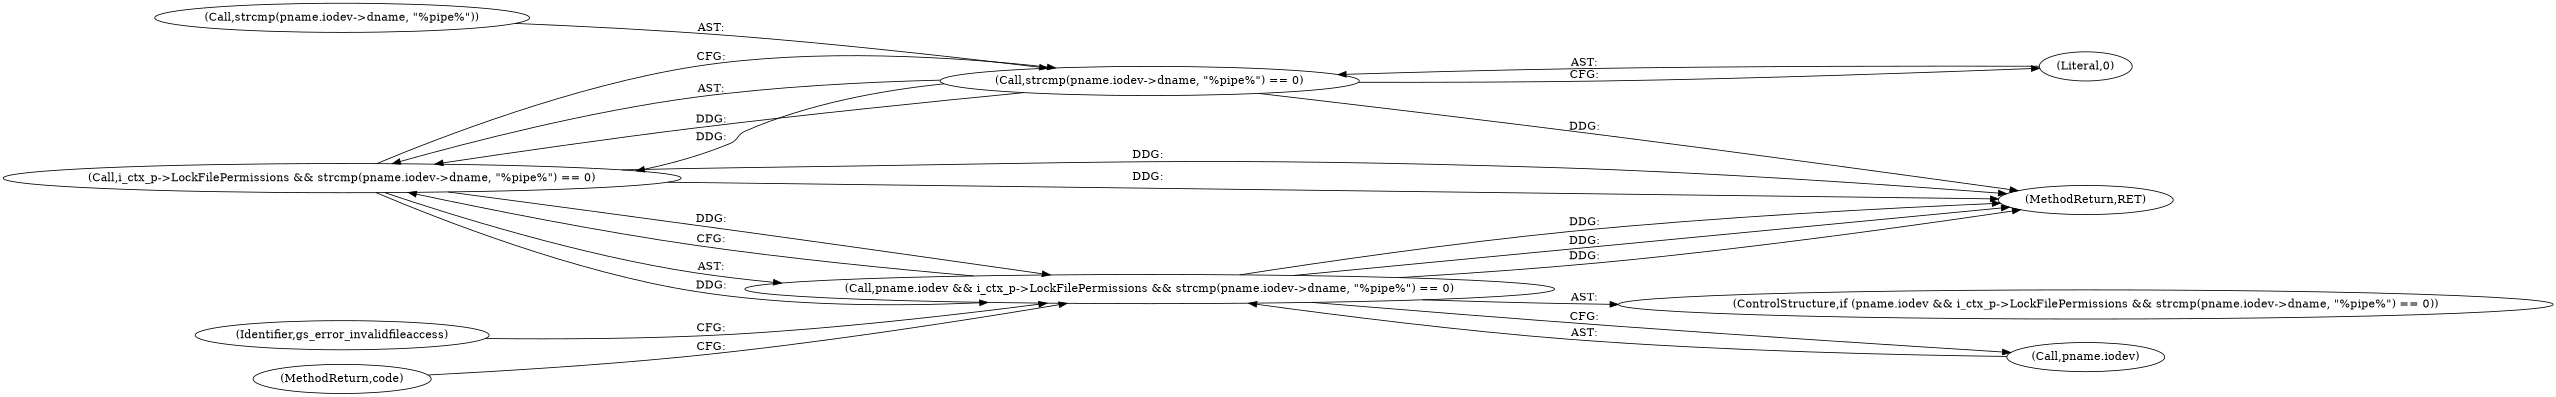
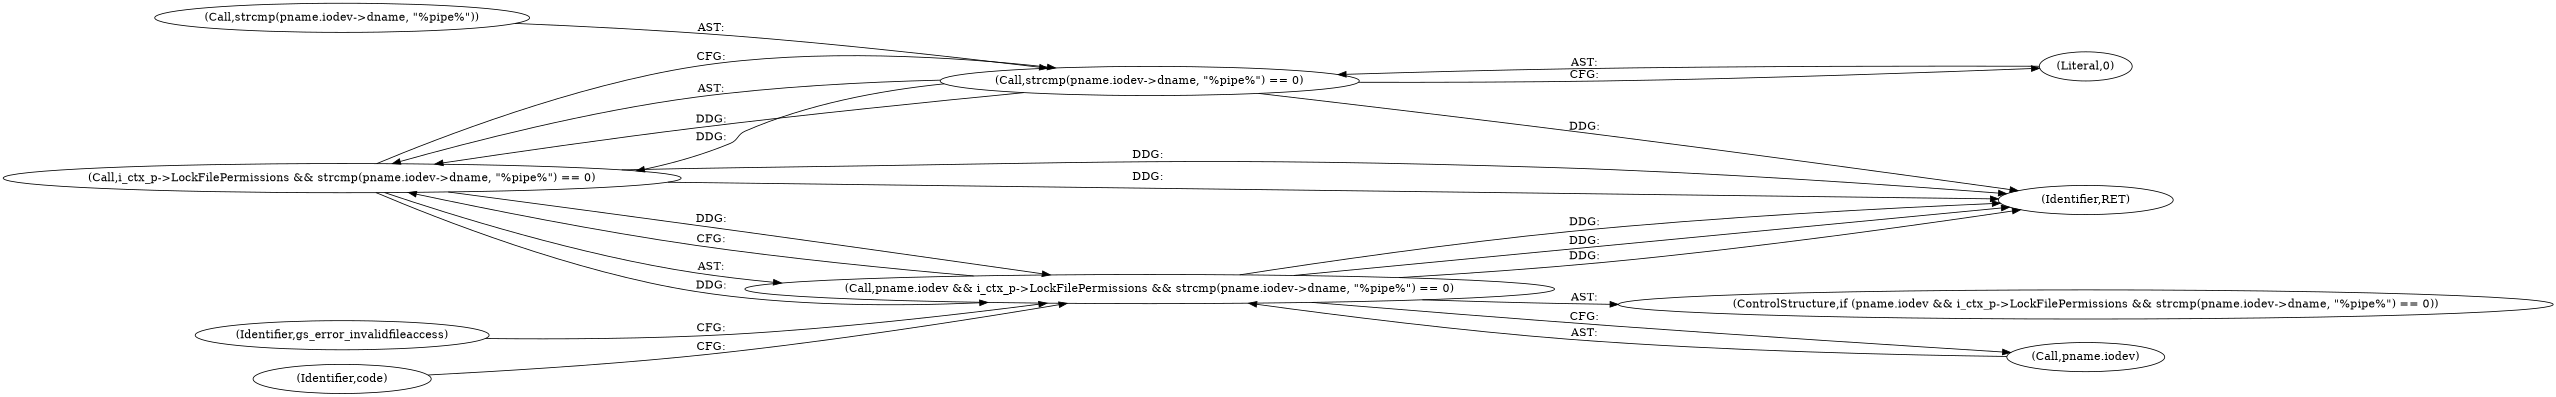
(2086, 200) -> (2086, 200)
(342, 379) -> (342, 379)
